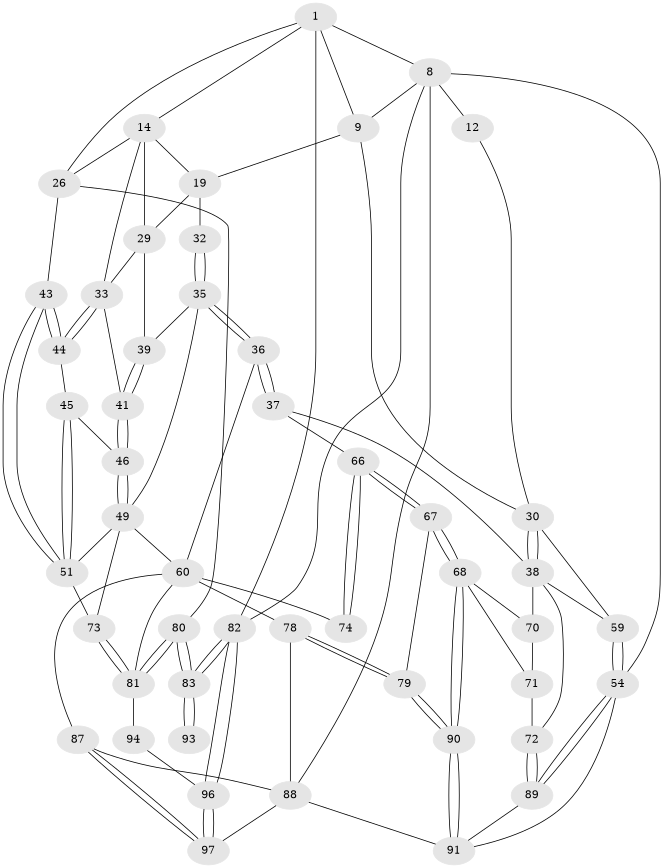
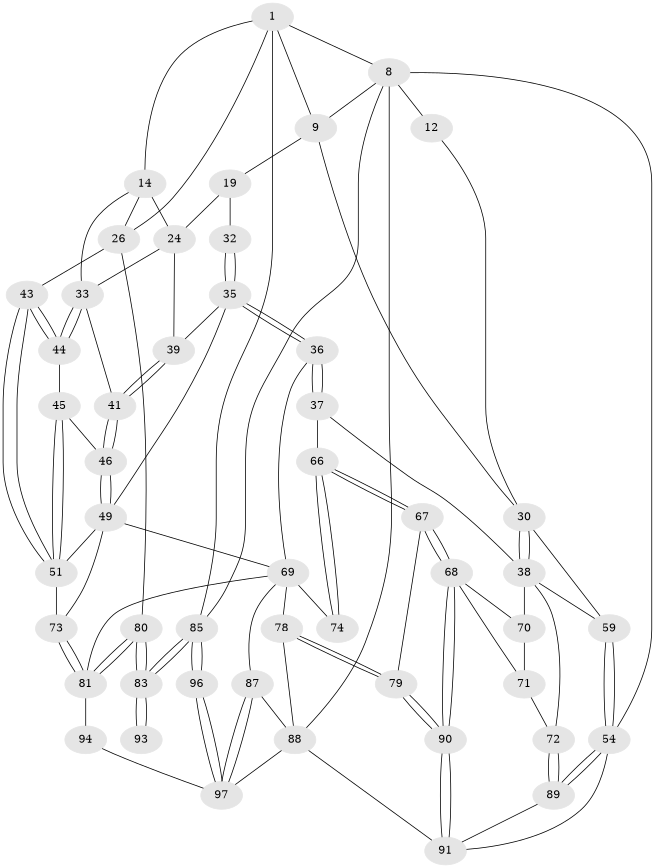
(172, 156) -> none
(144, 239) -> (175, 239)
(183, 573) -> (288, 573)
(235, 629) -> (197, 629)
(166, 764) -> (152, 769)
